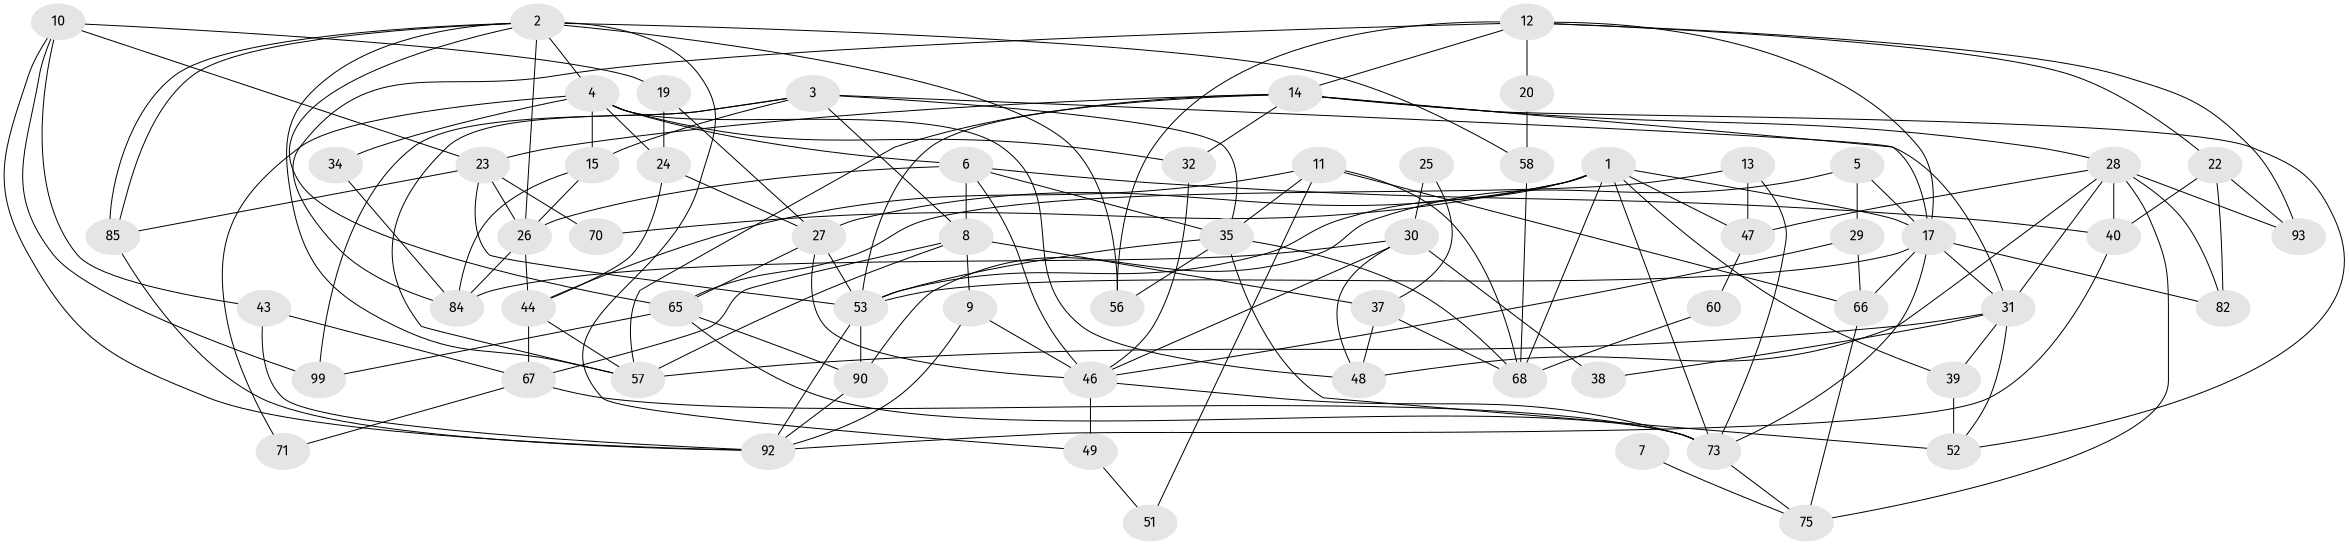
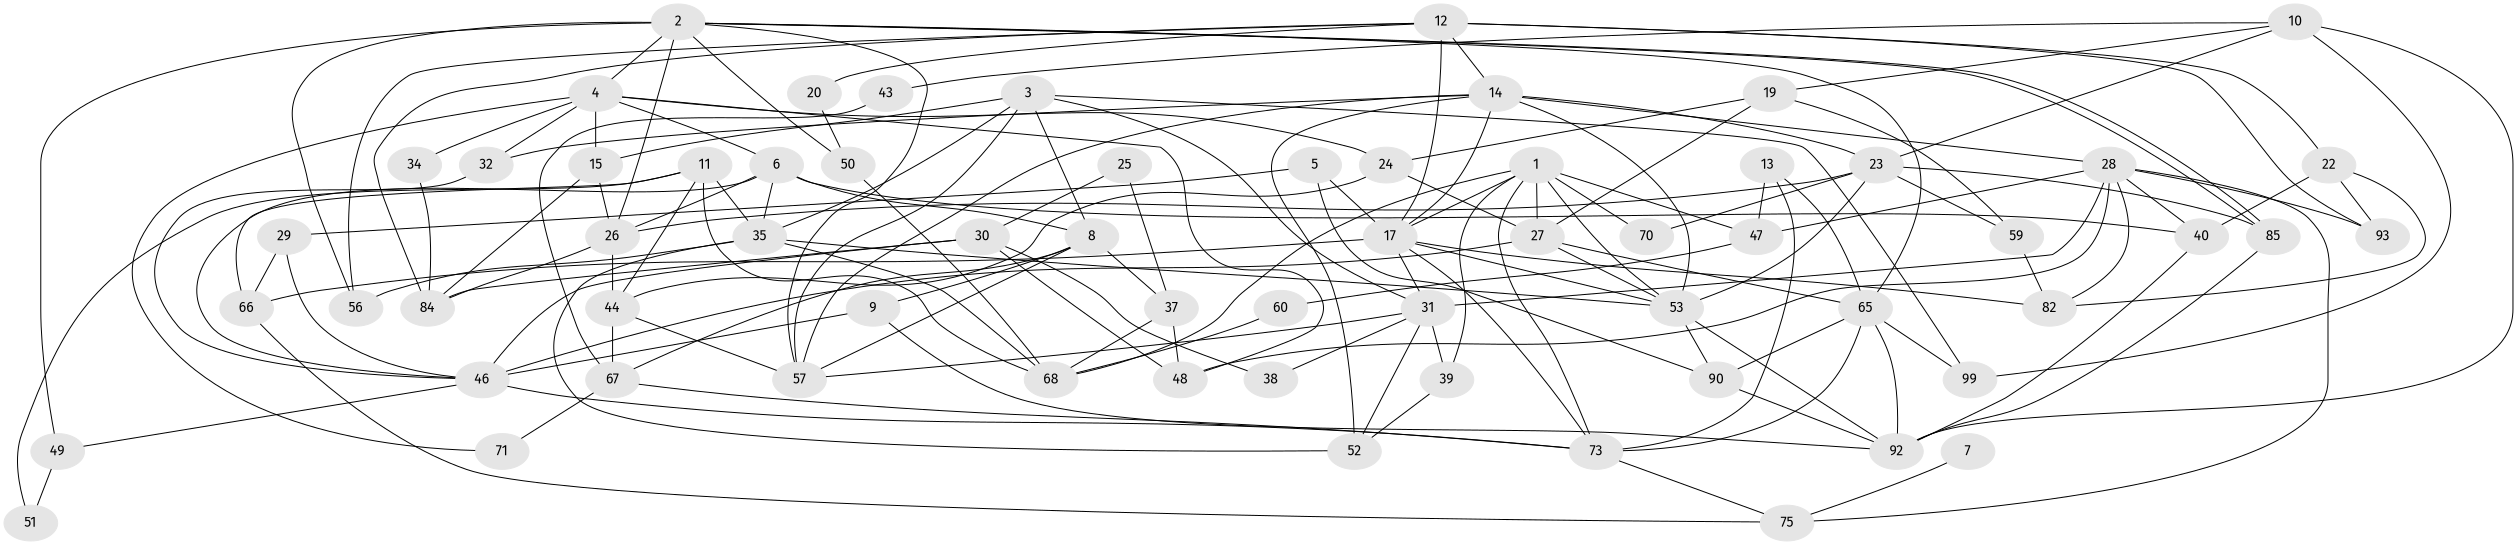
(1527, 165) -> (848, 165)
none -> (2017, 237)
(472, 432) -> (1895, 378)
